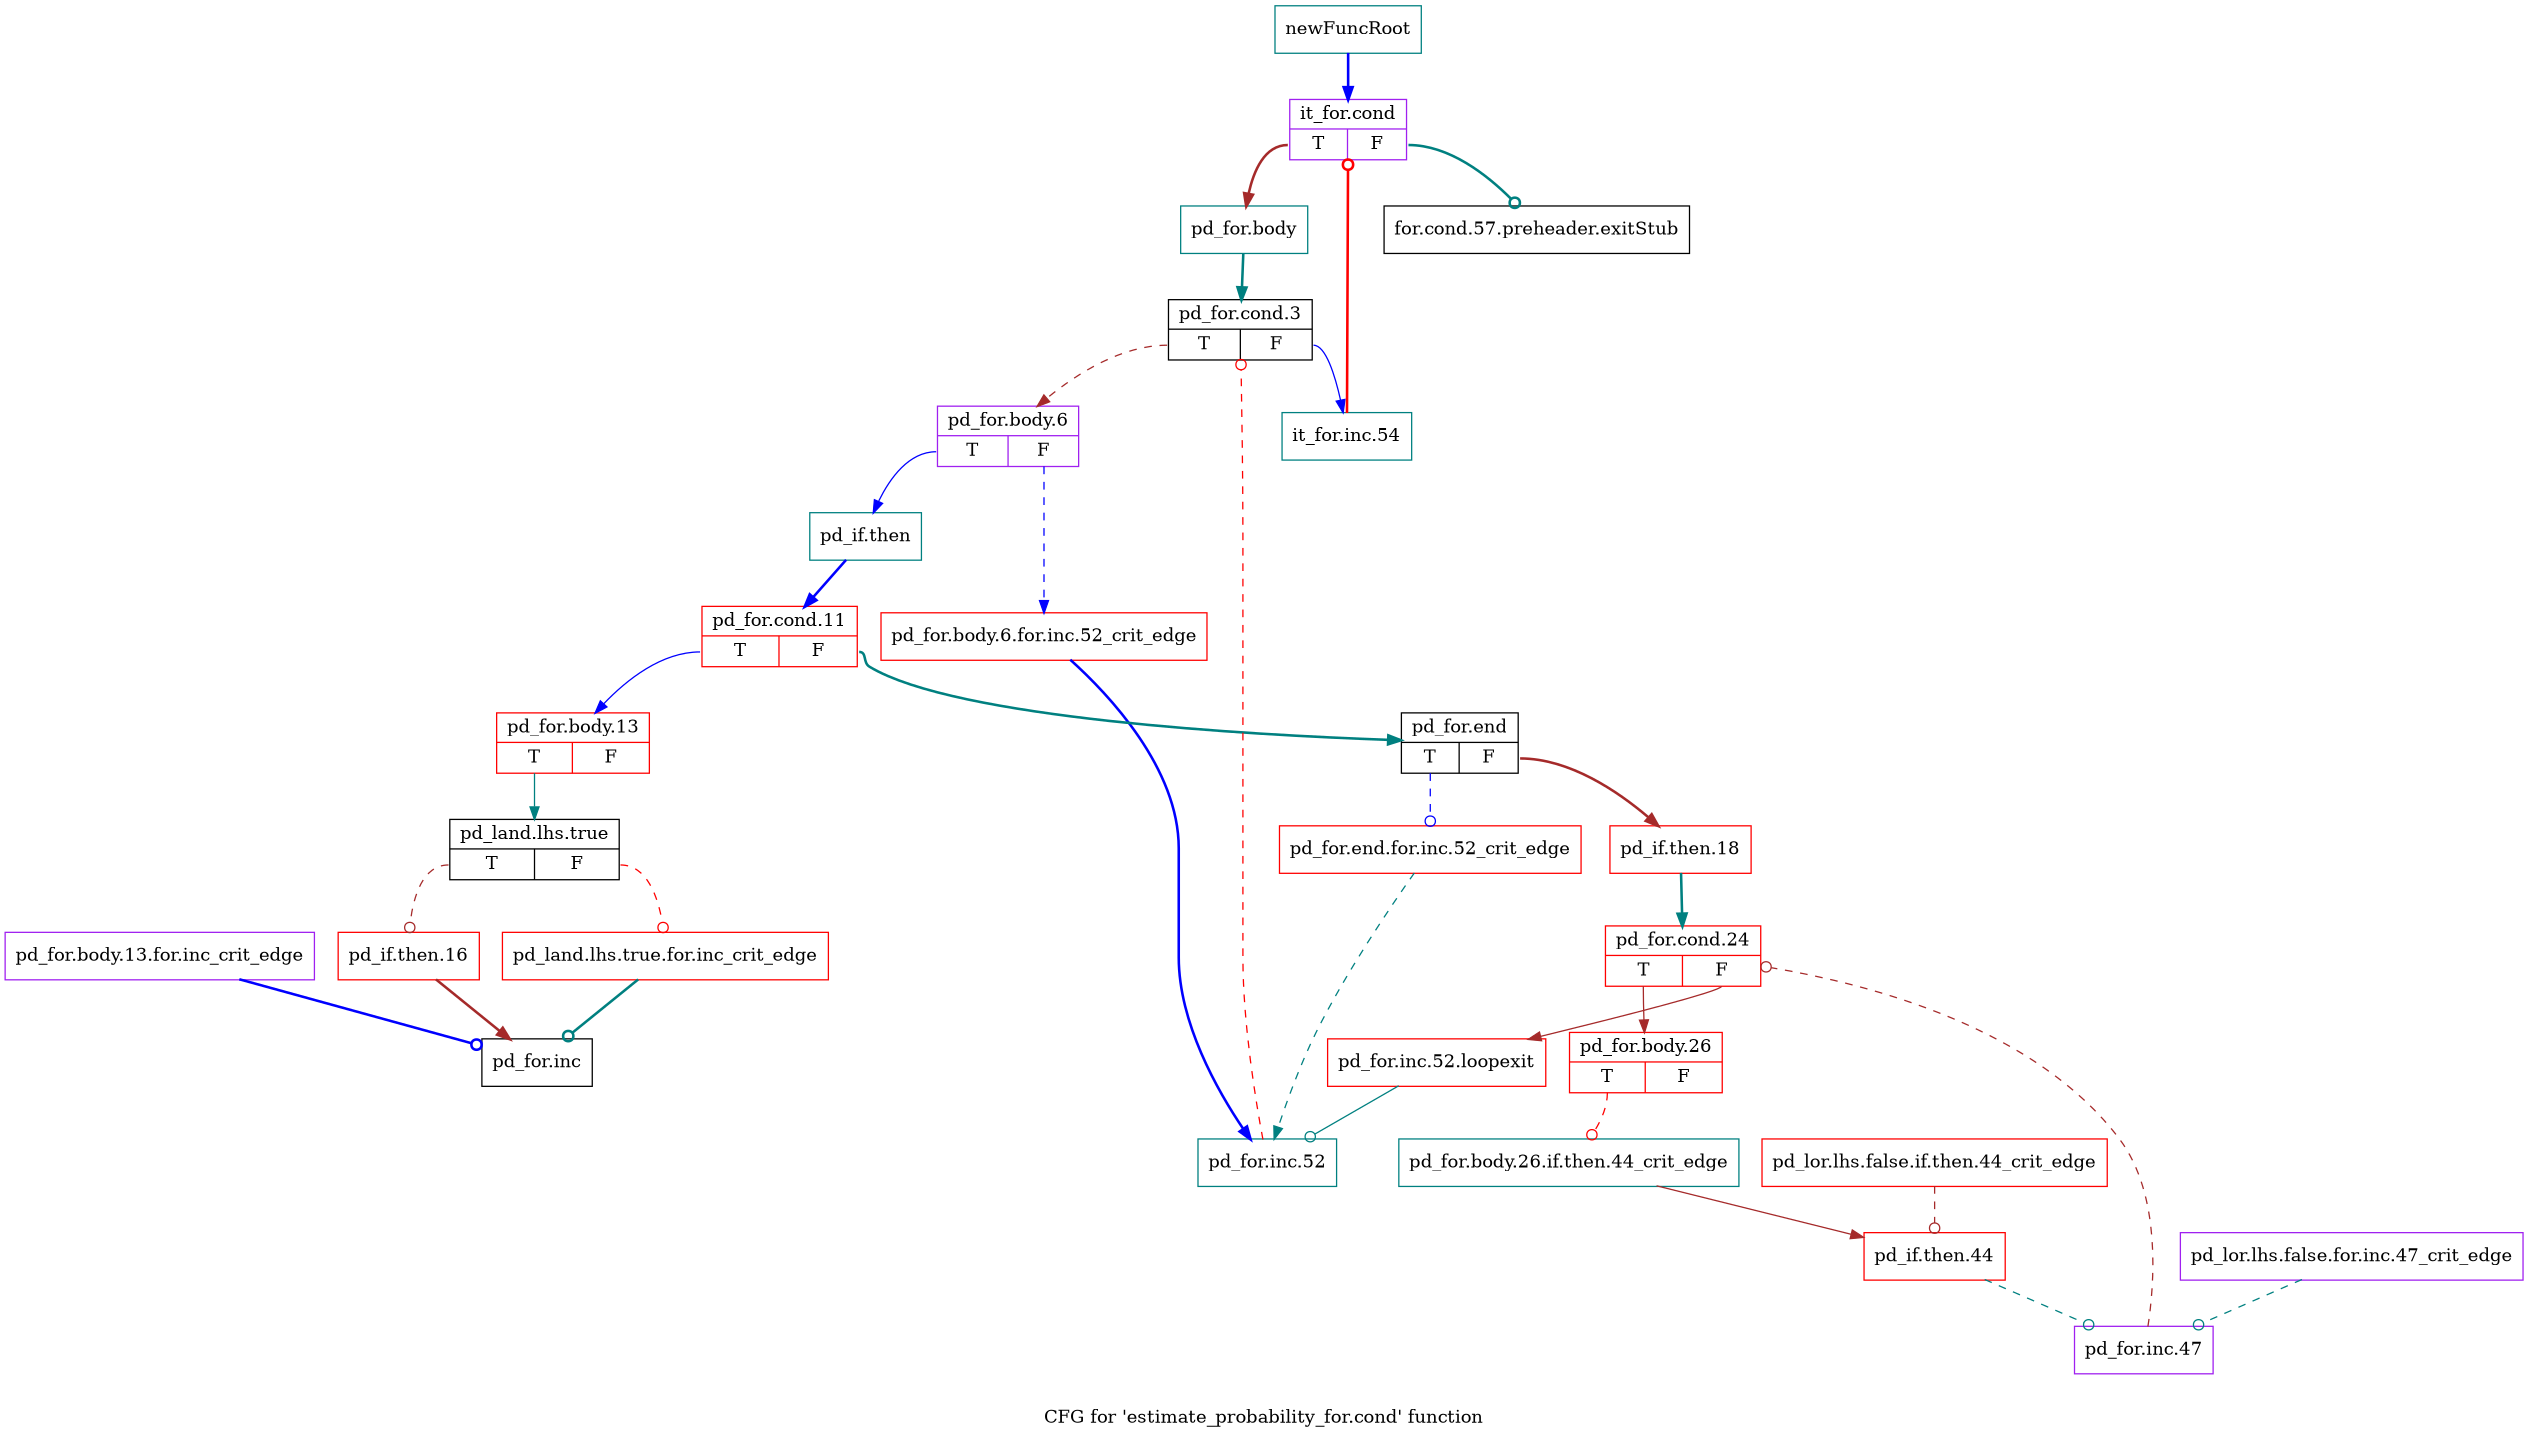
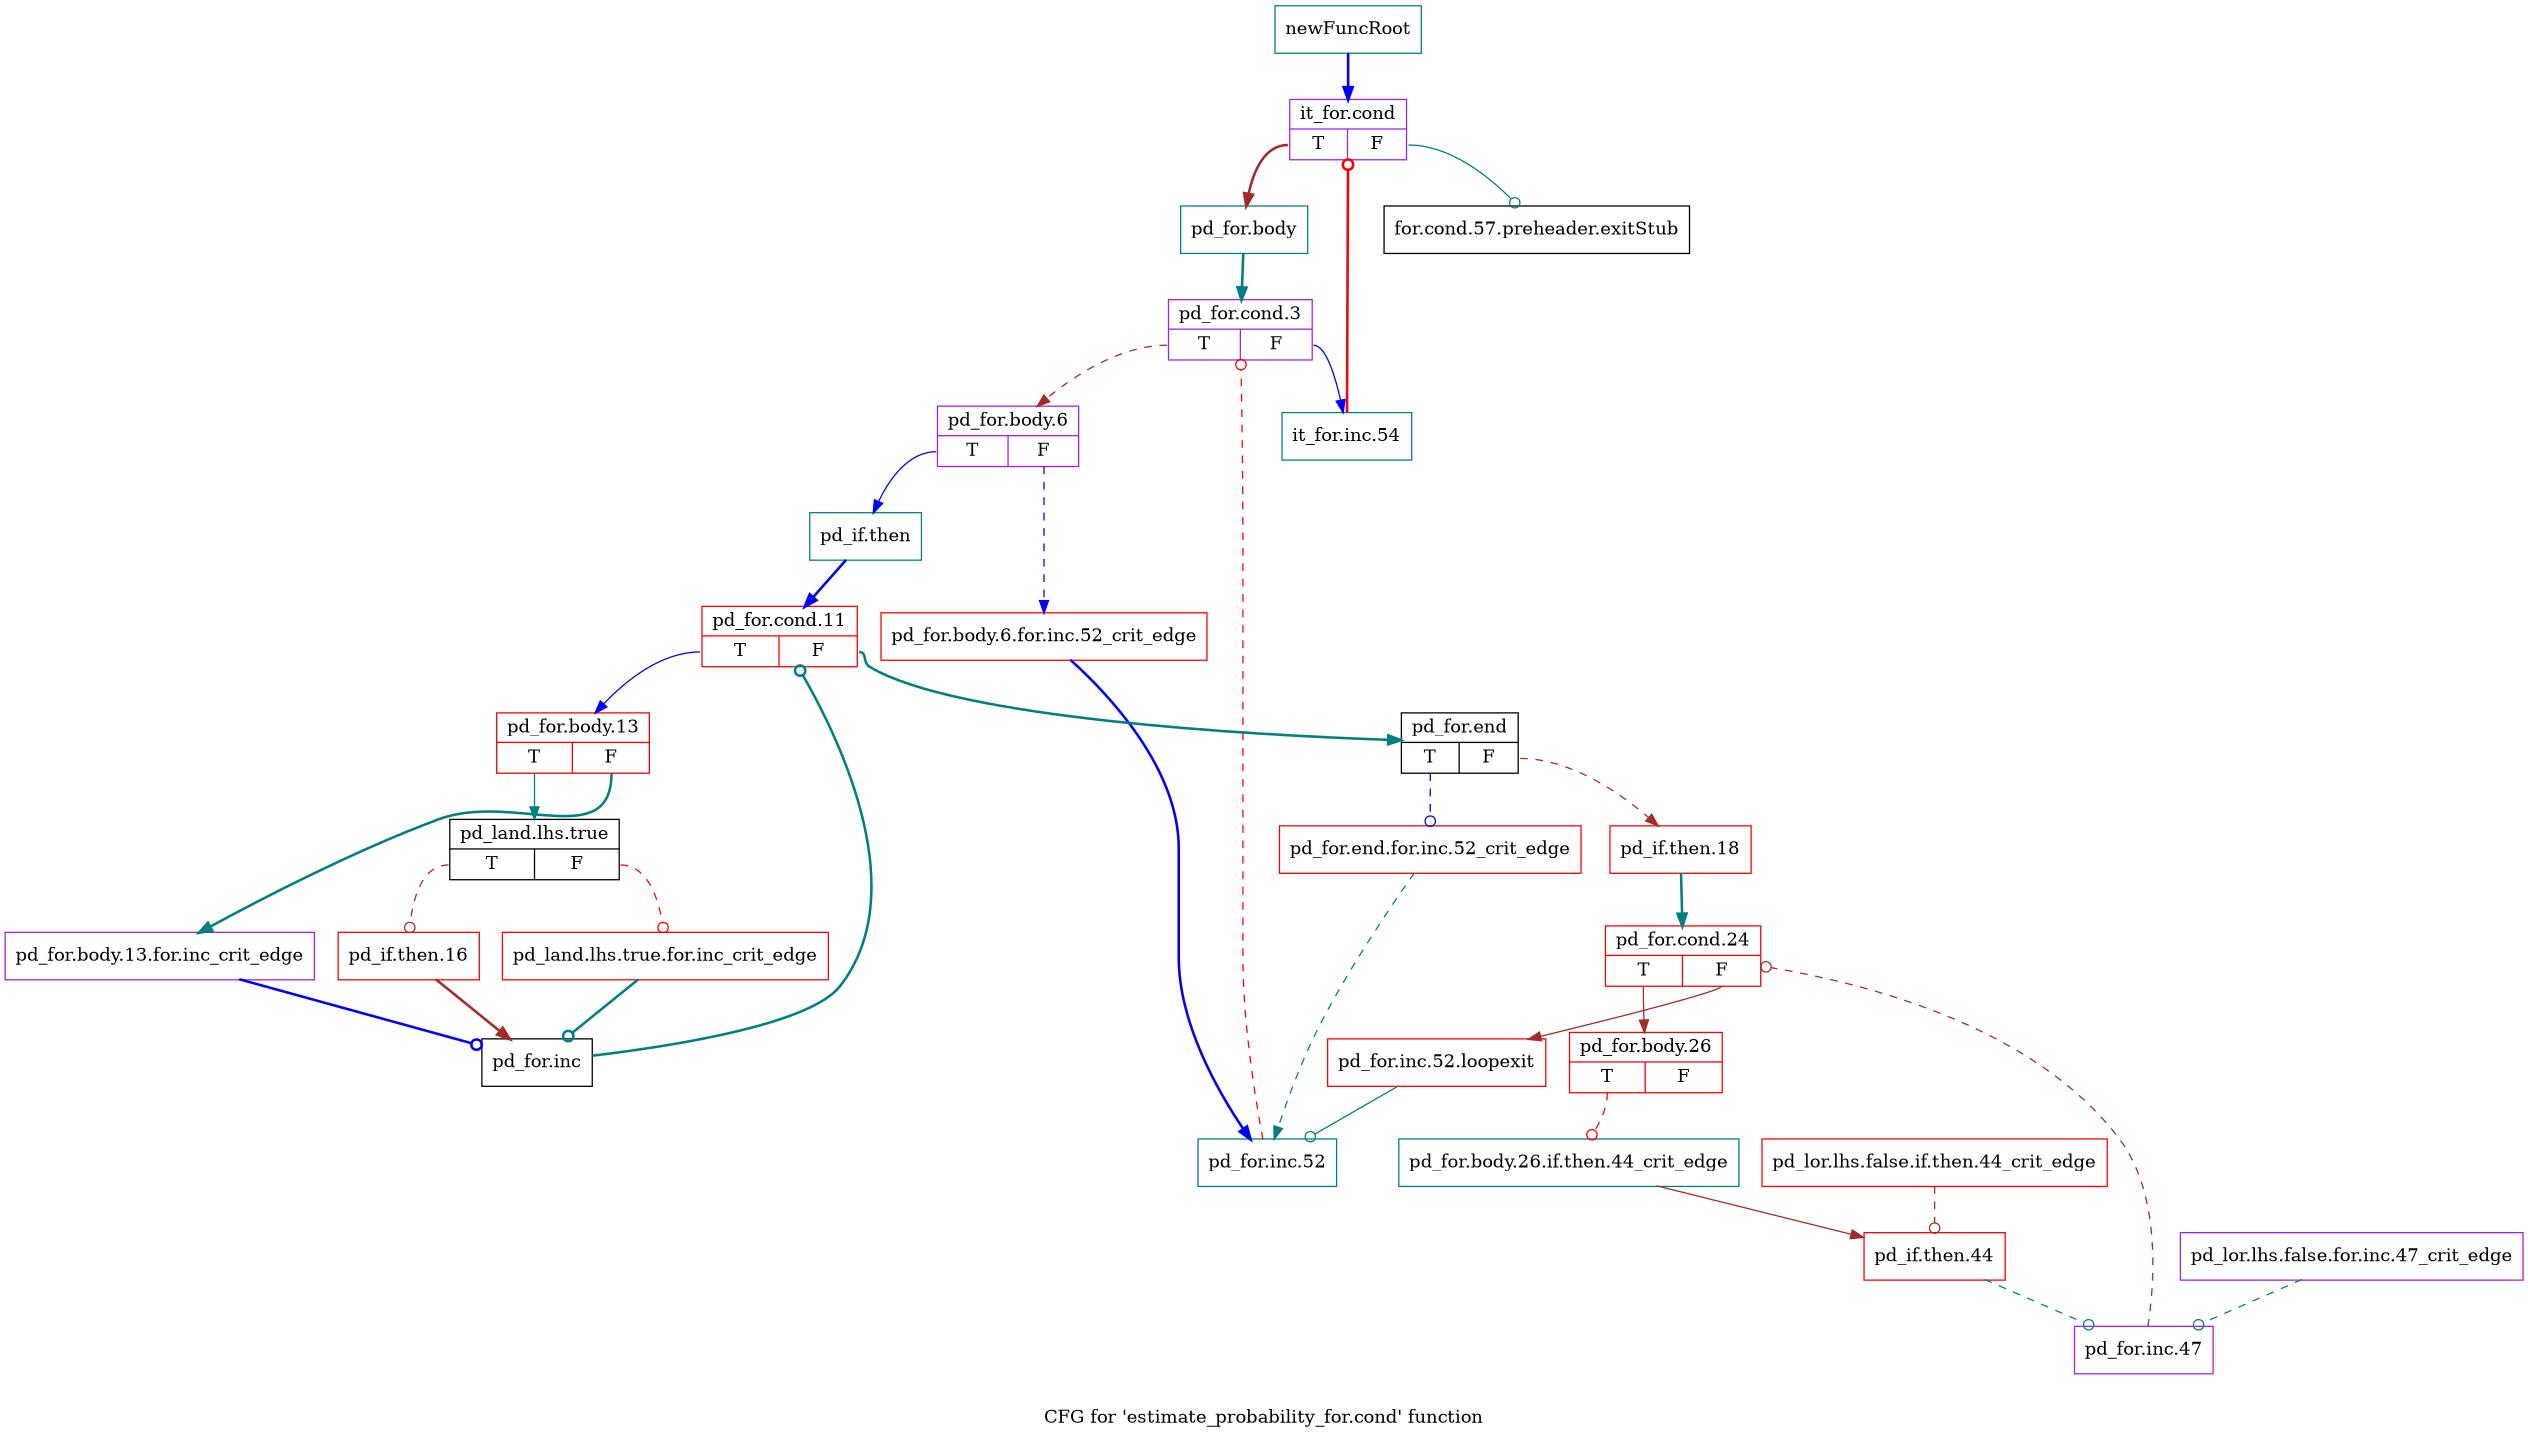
(1464, 162) -> (1464, 162)
(1240, 330) -> (1240, 330)
(1589, 777) -> (1589, 777)
none -> (414, 829)
none -> (857, 956)
